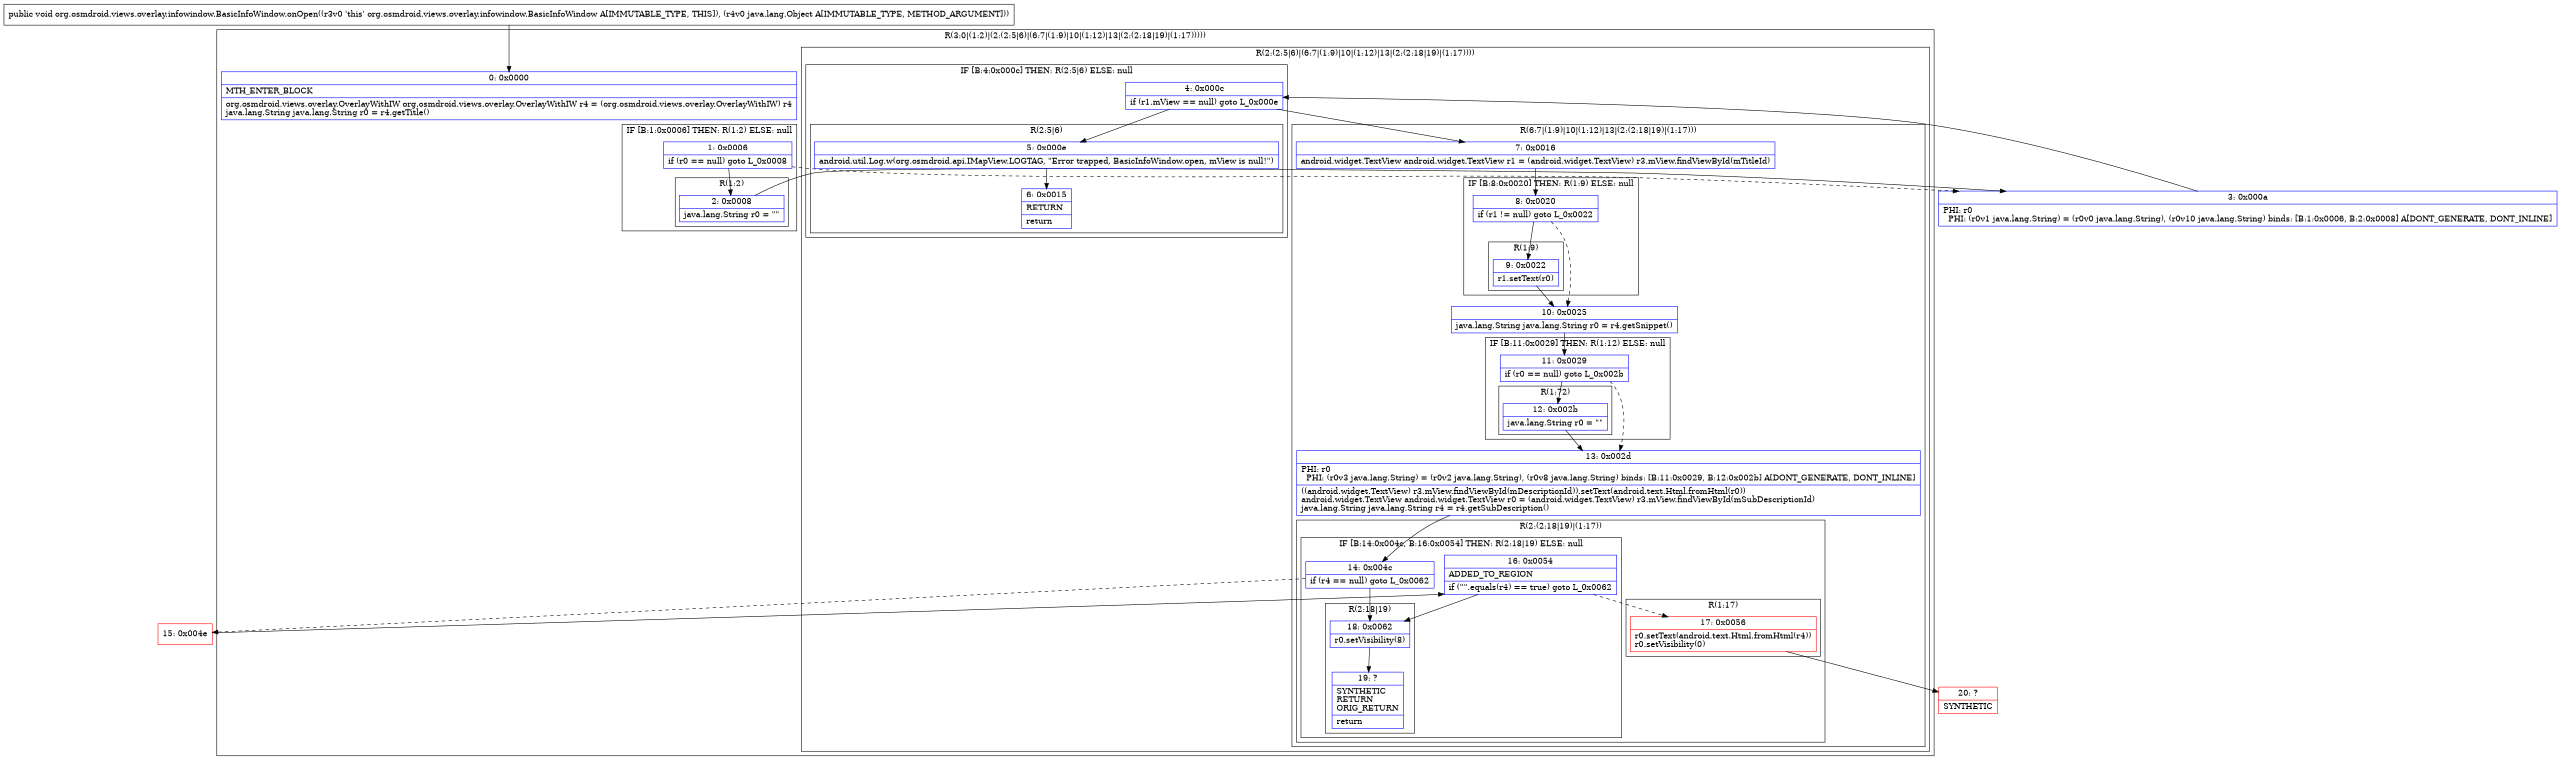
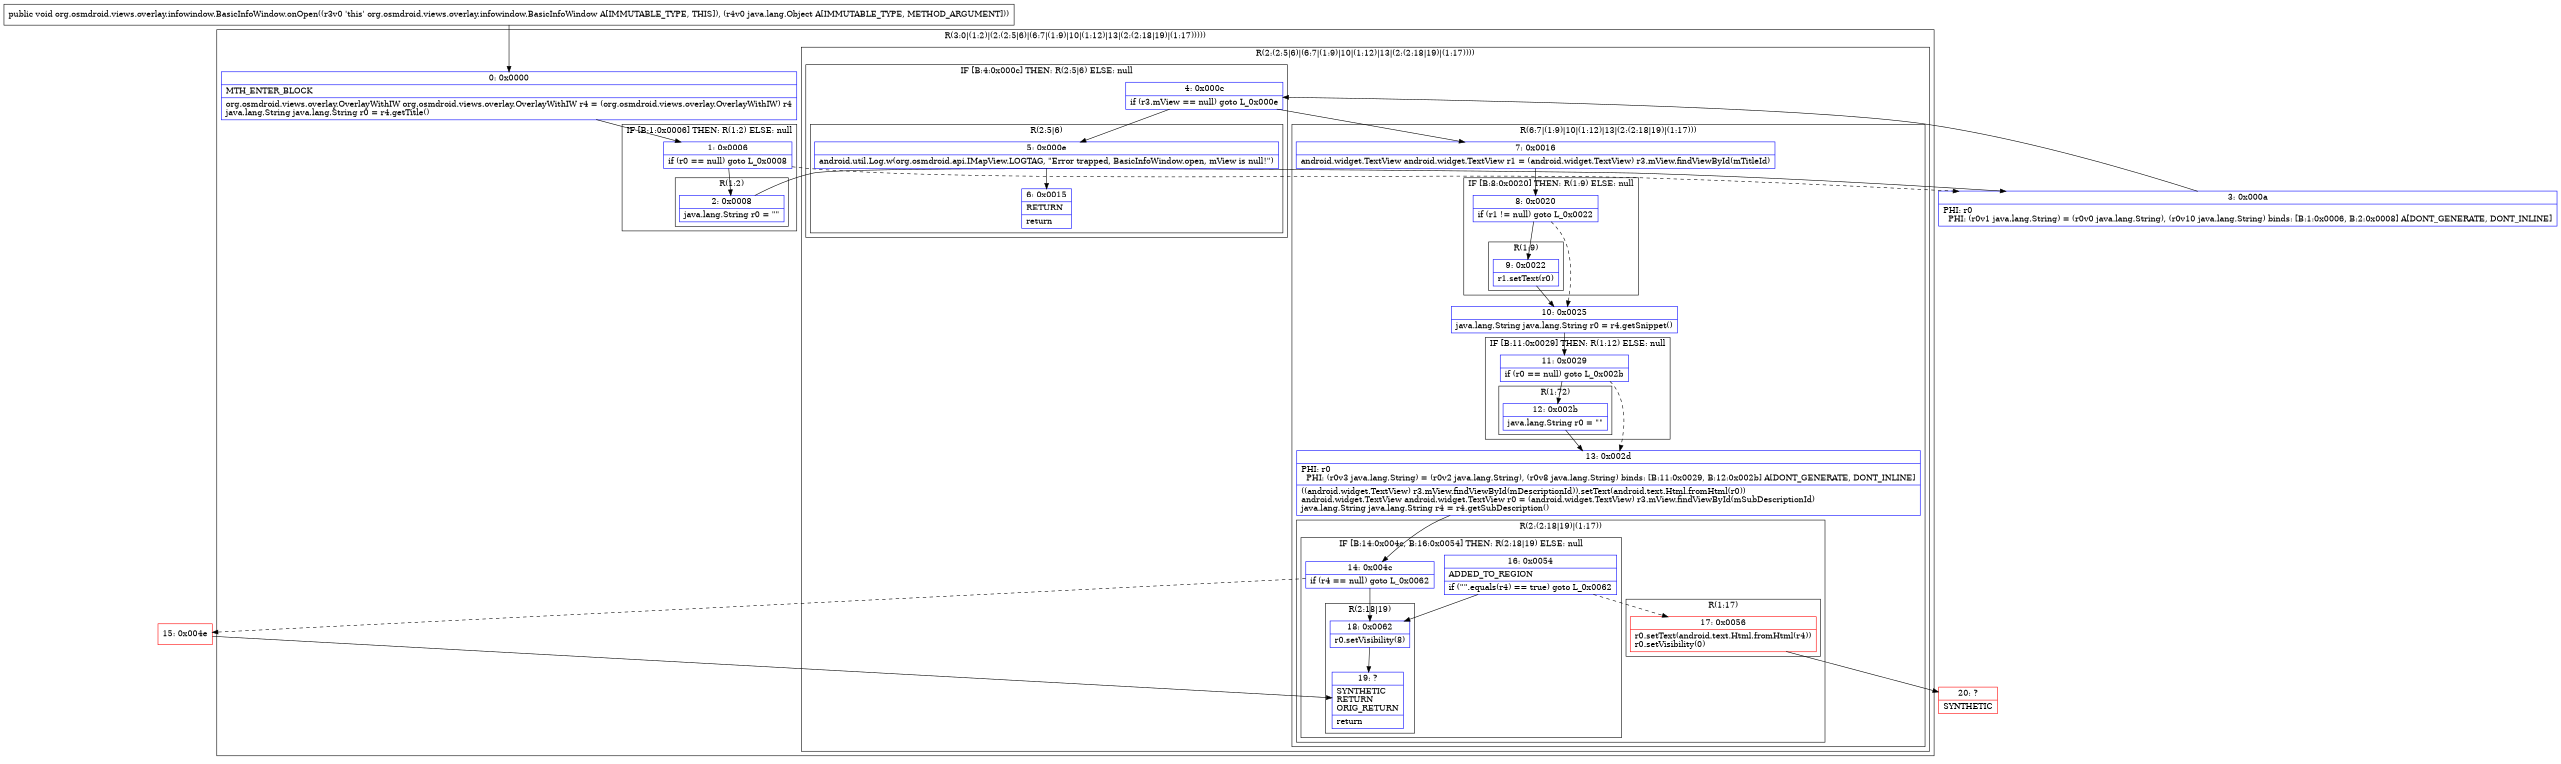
(1204, 102) -> (1204, 102)
none -> (636, 130)
(825, 614) -> (769, 667)
